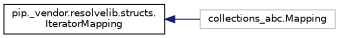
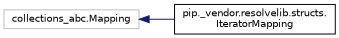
(187, 19) -> (162, 19)
